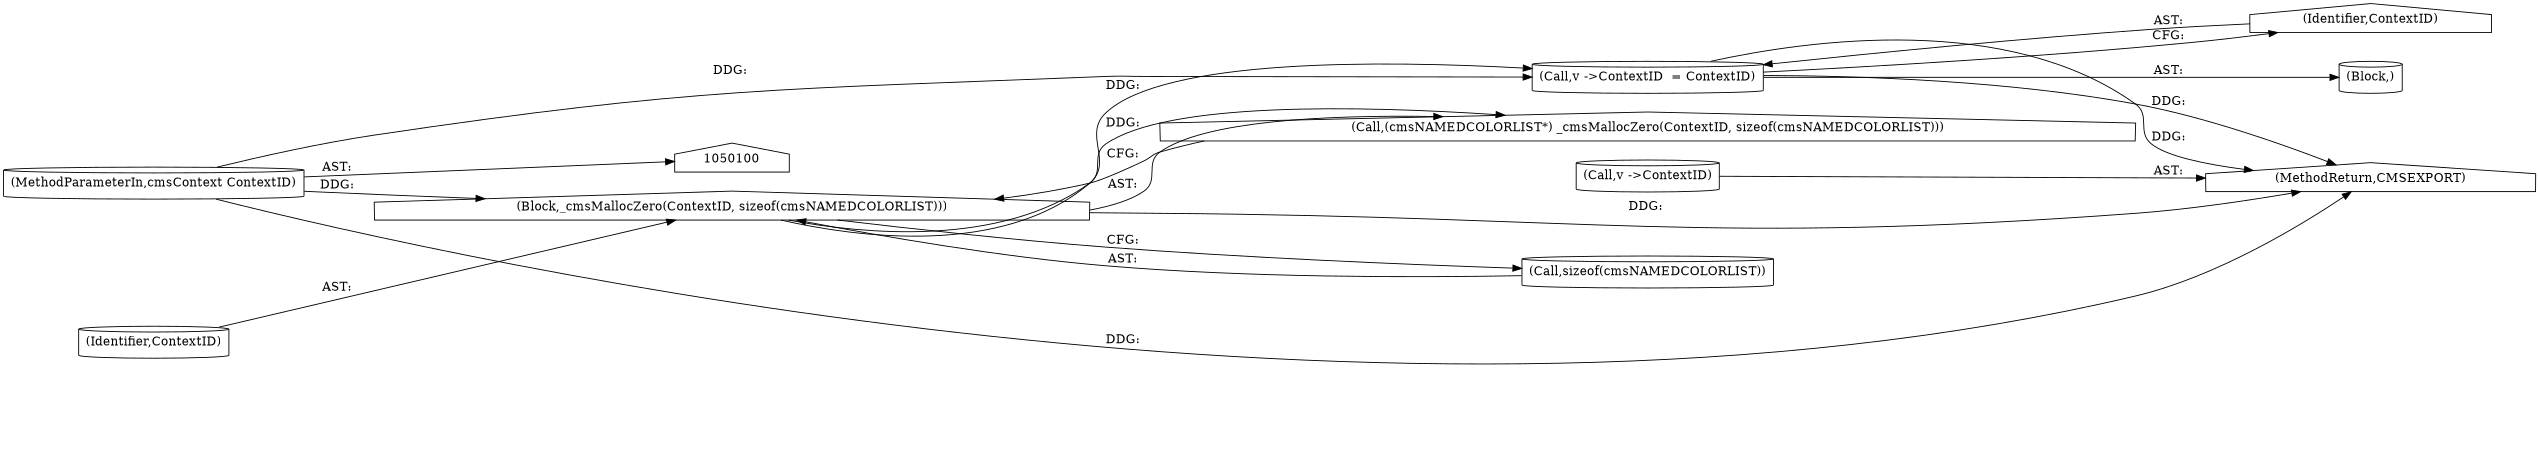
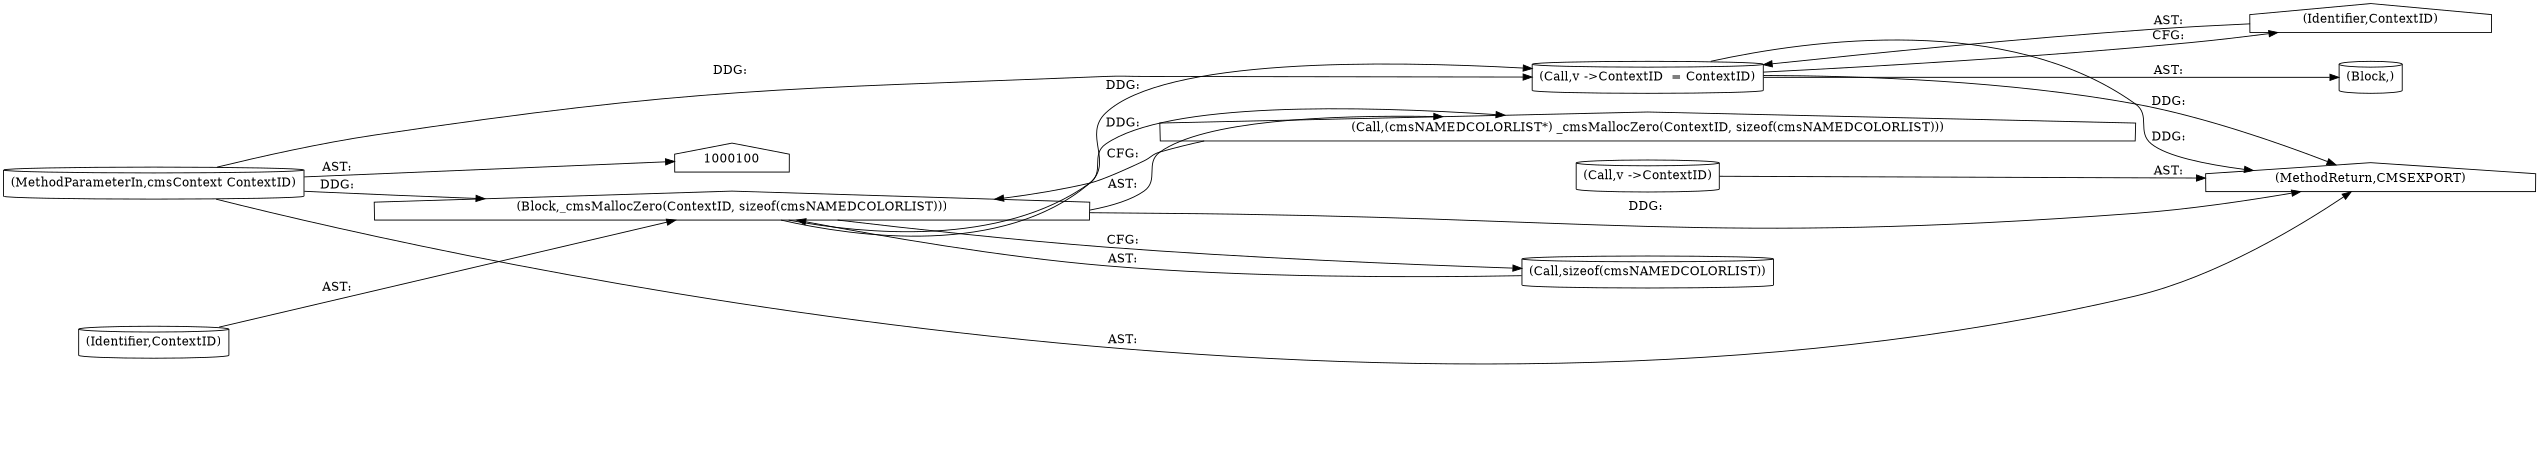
(732, 159) -> (732, 159)
(1125, 340) -> (1125, 340)
